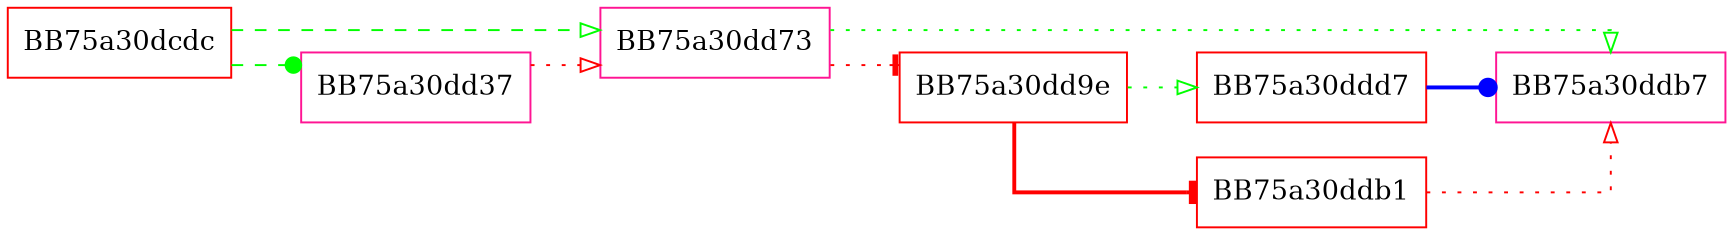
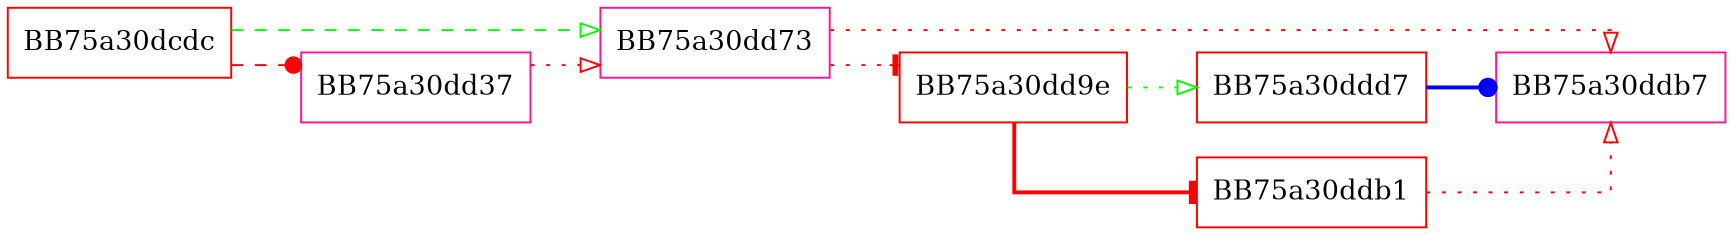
(1222, 30) -> (1222, 30)
(259, 65) -> (259, 65)
